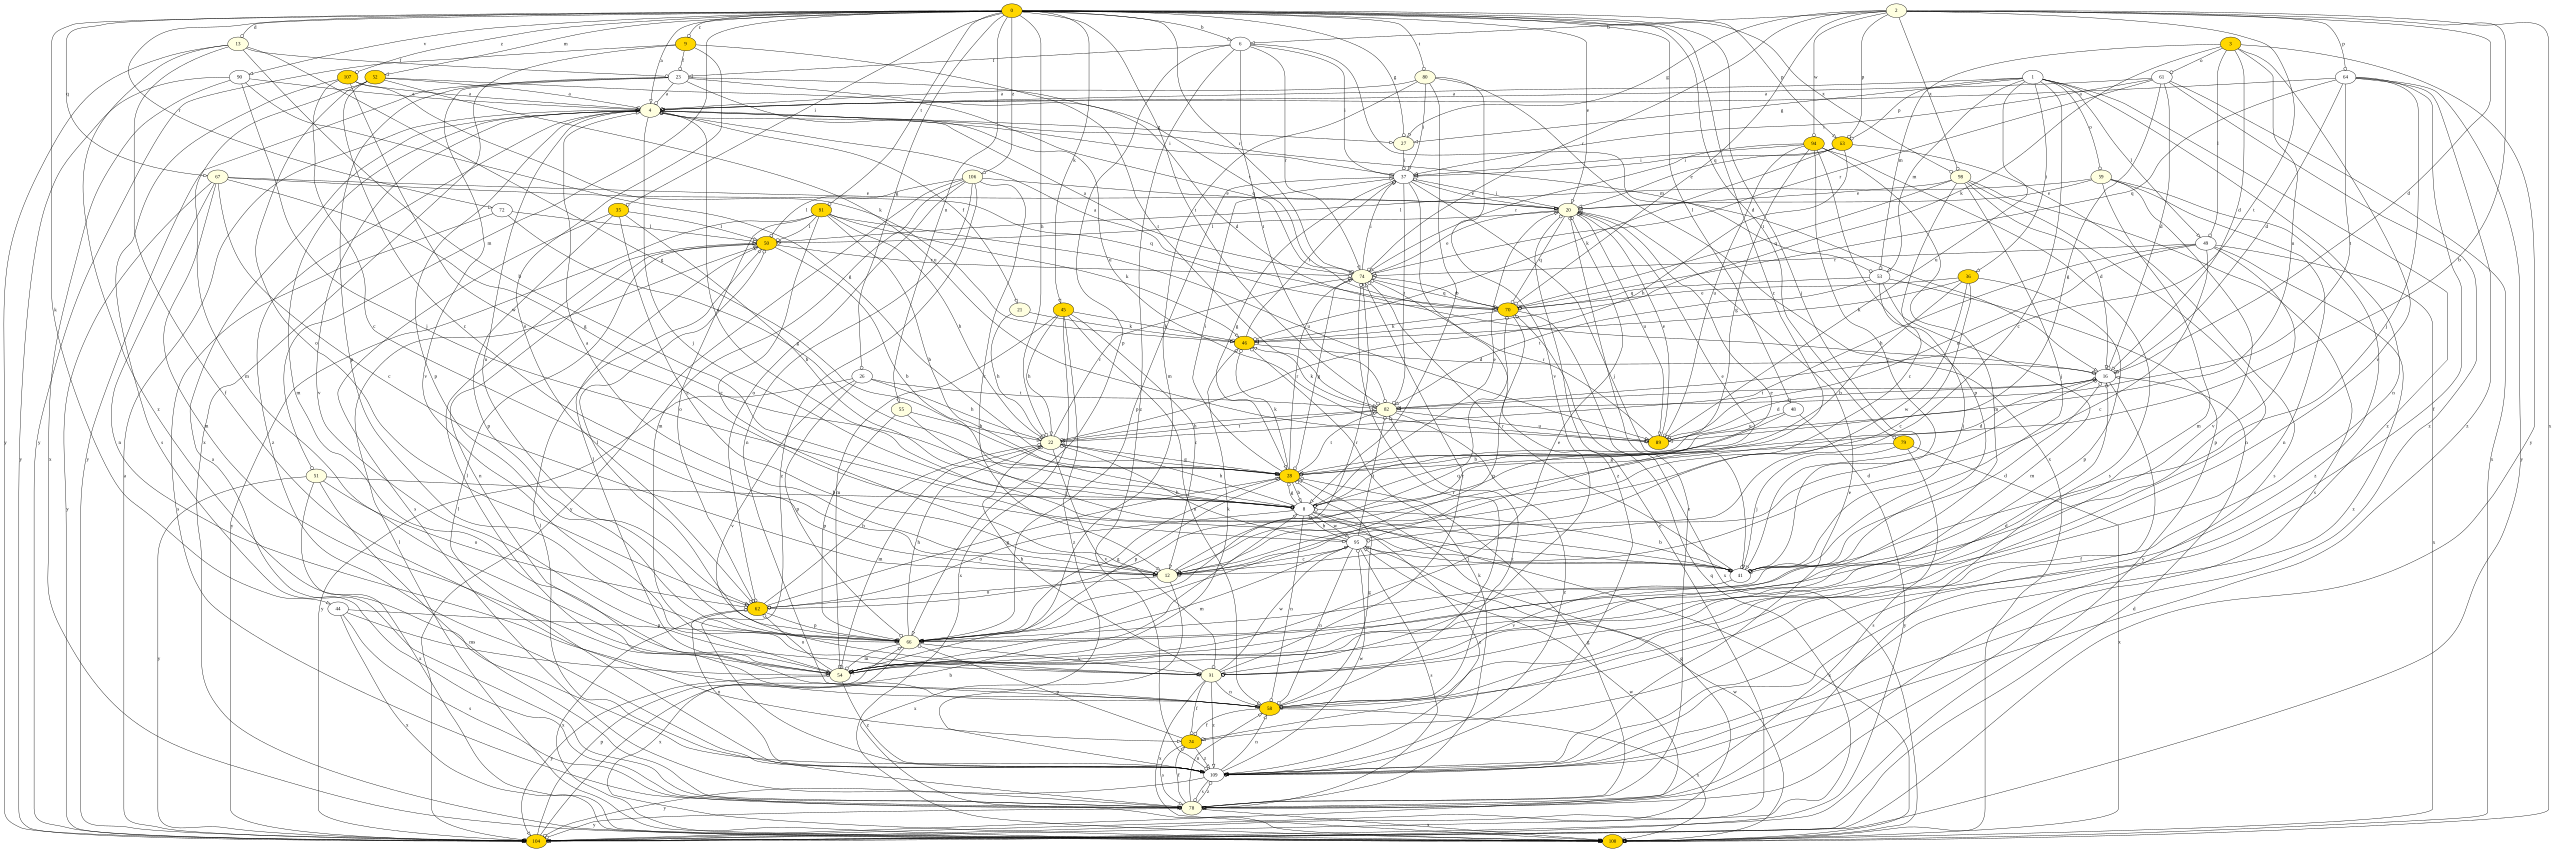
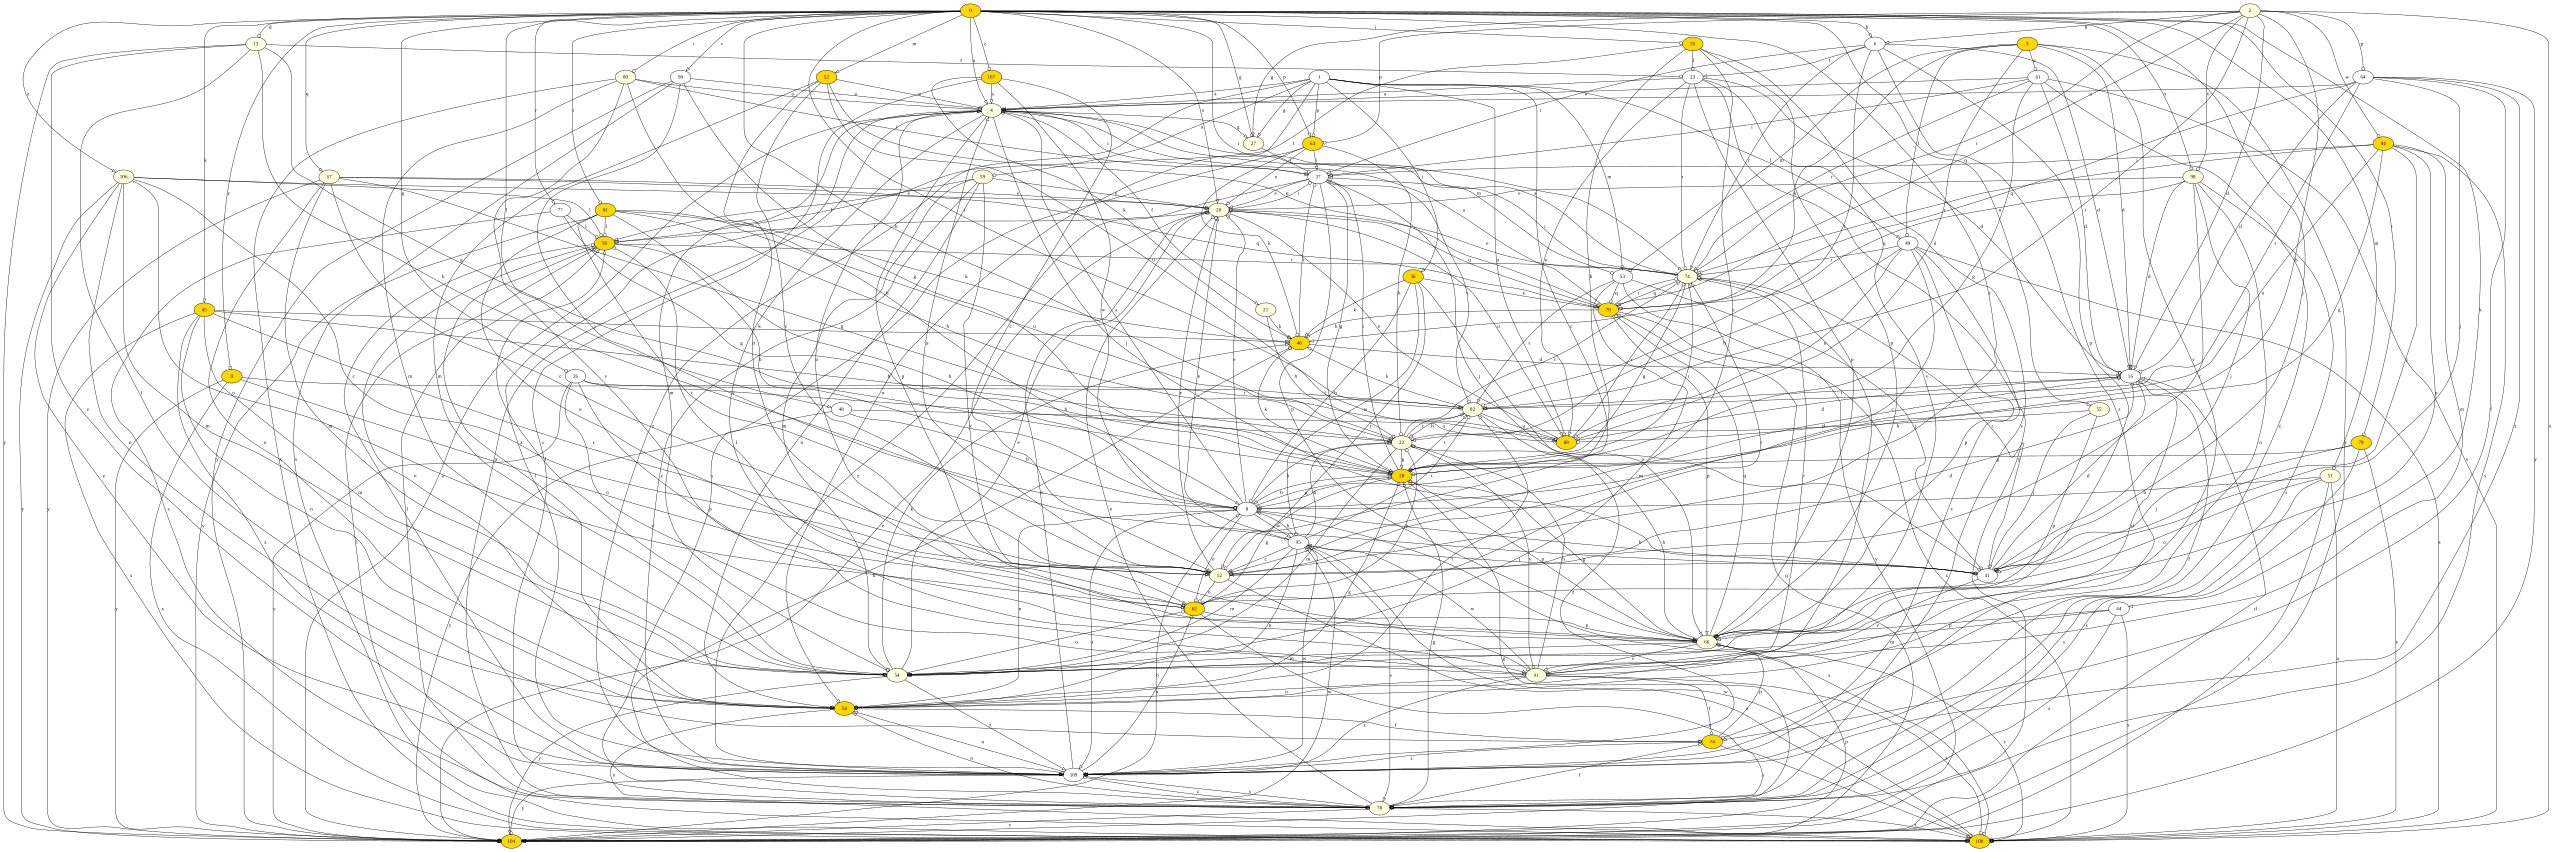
(682, 59) -> (1693, 59)
